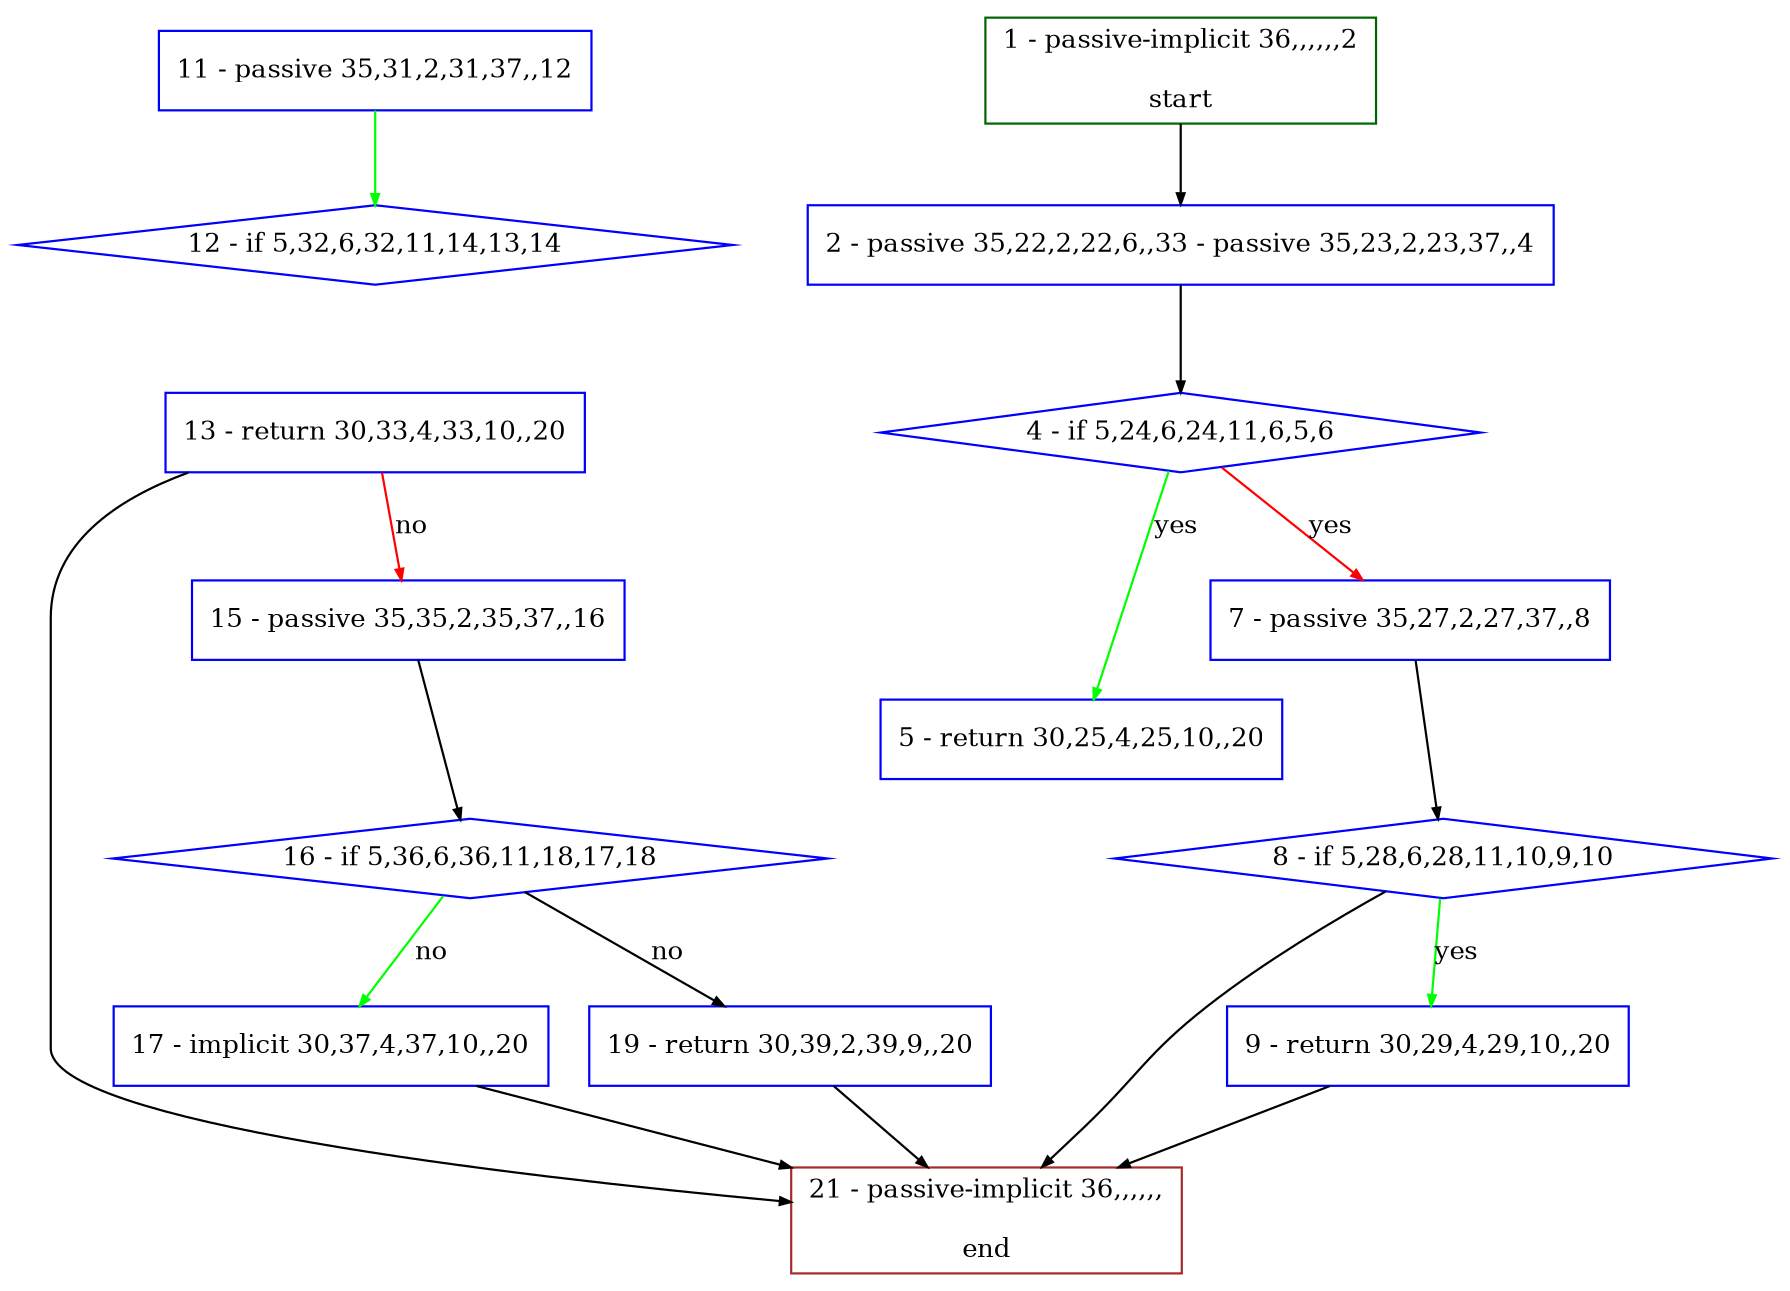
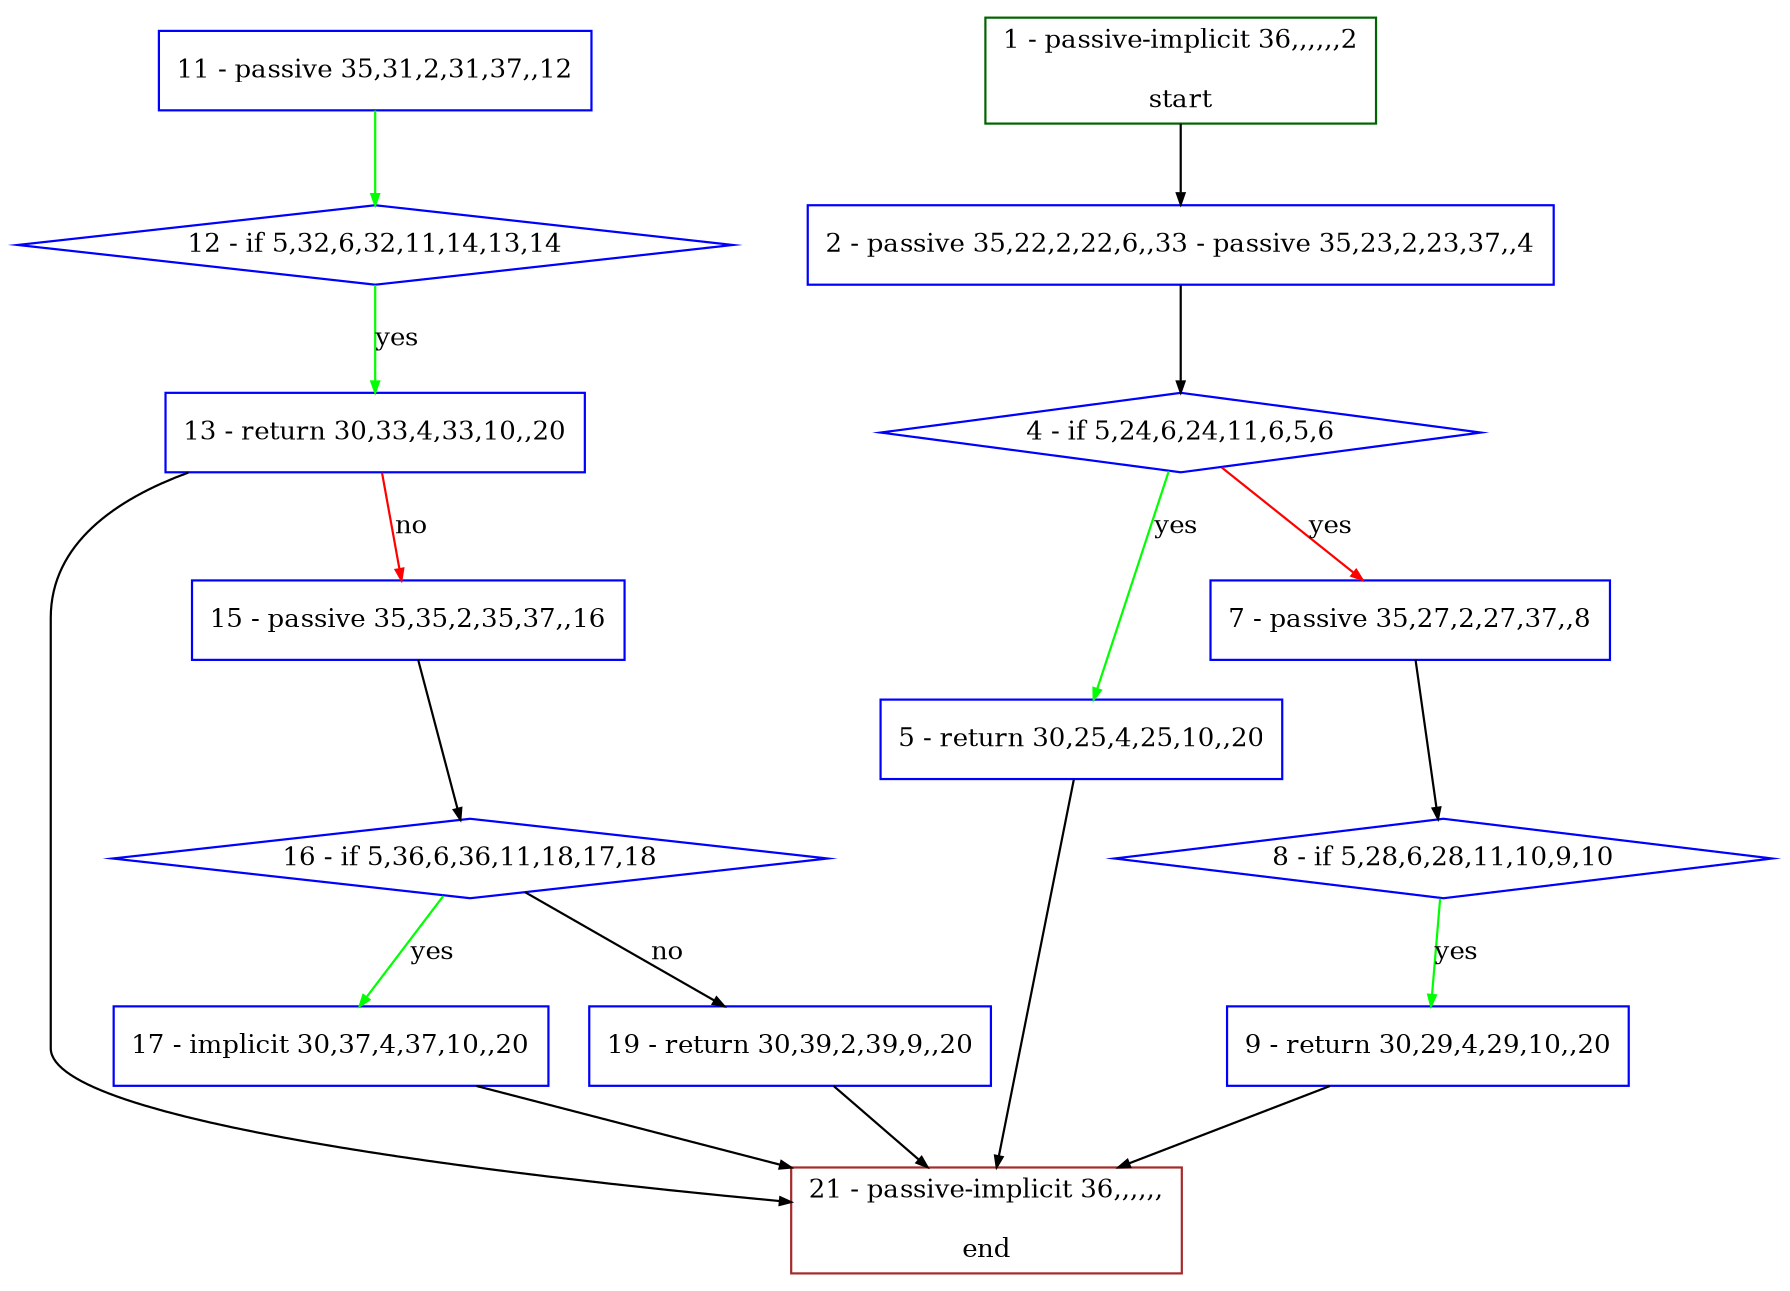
none -> (375, 333)
(433, 952) -> (433, 952)
(1205, 1008) -> (1036, 968)
